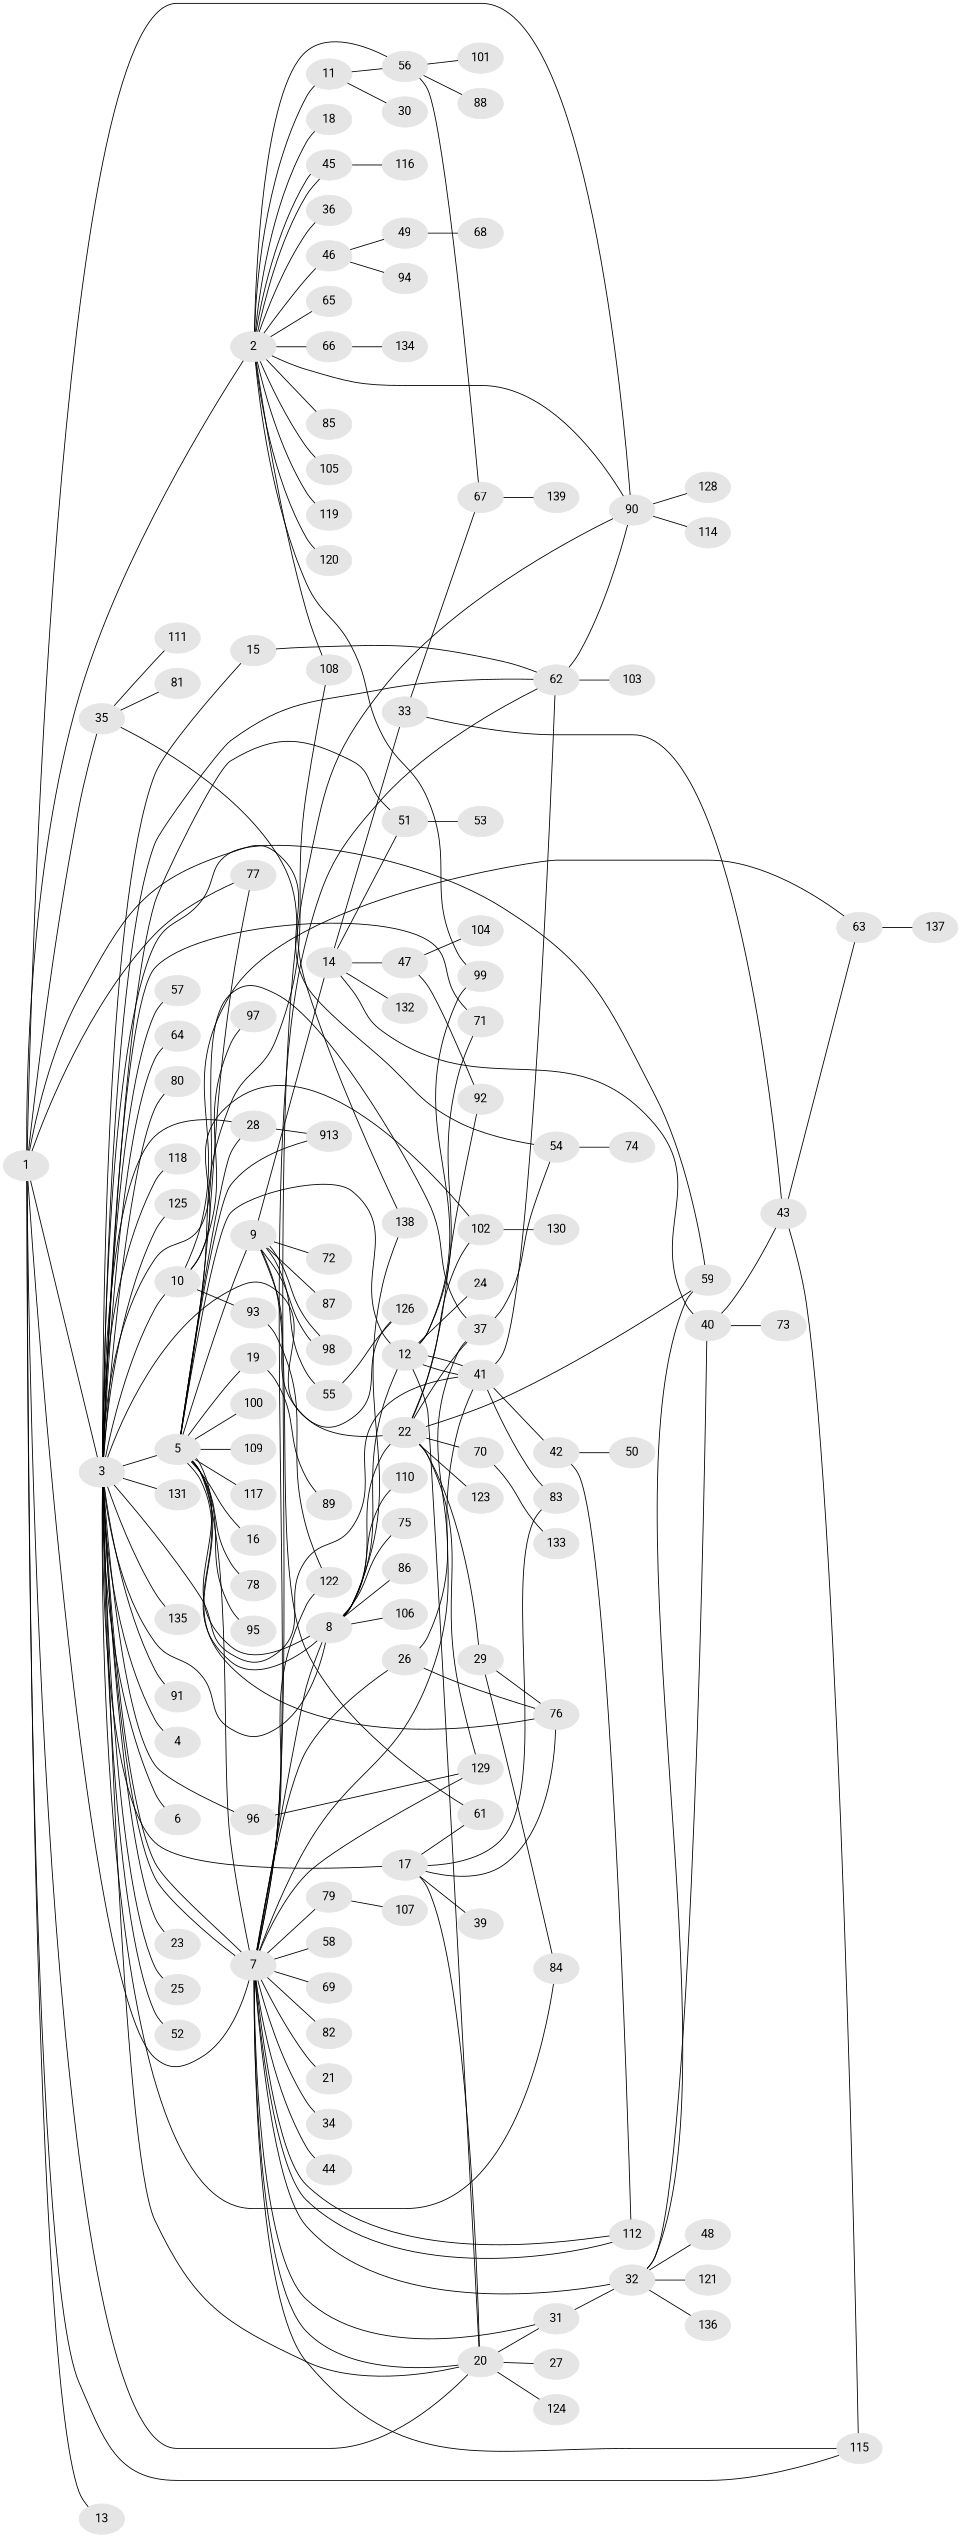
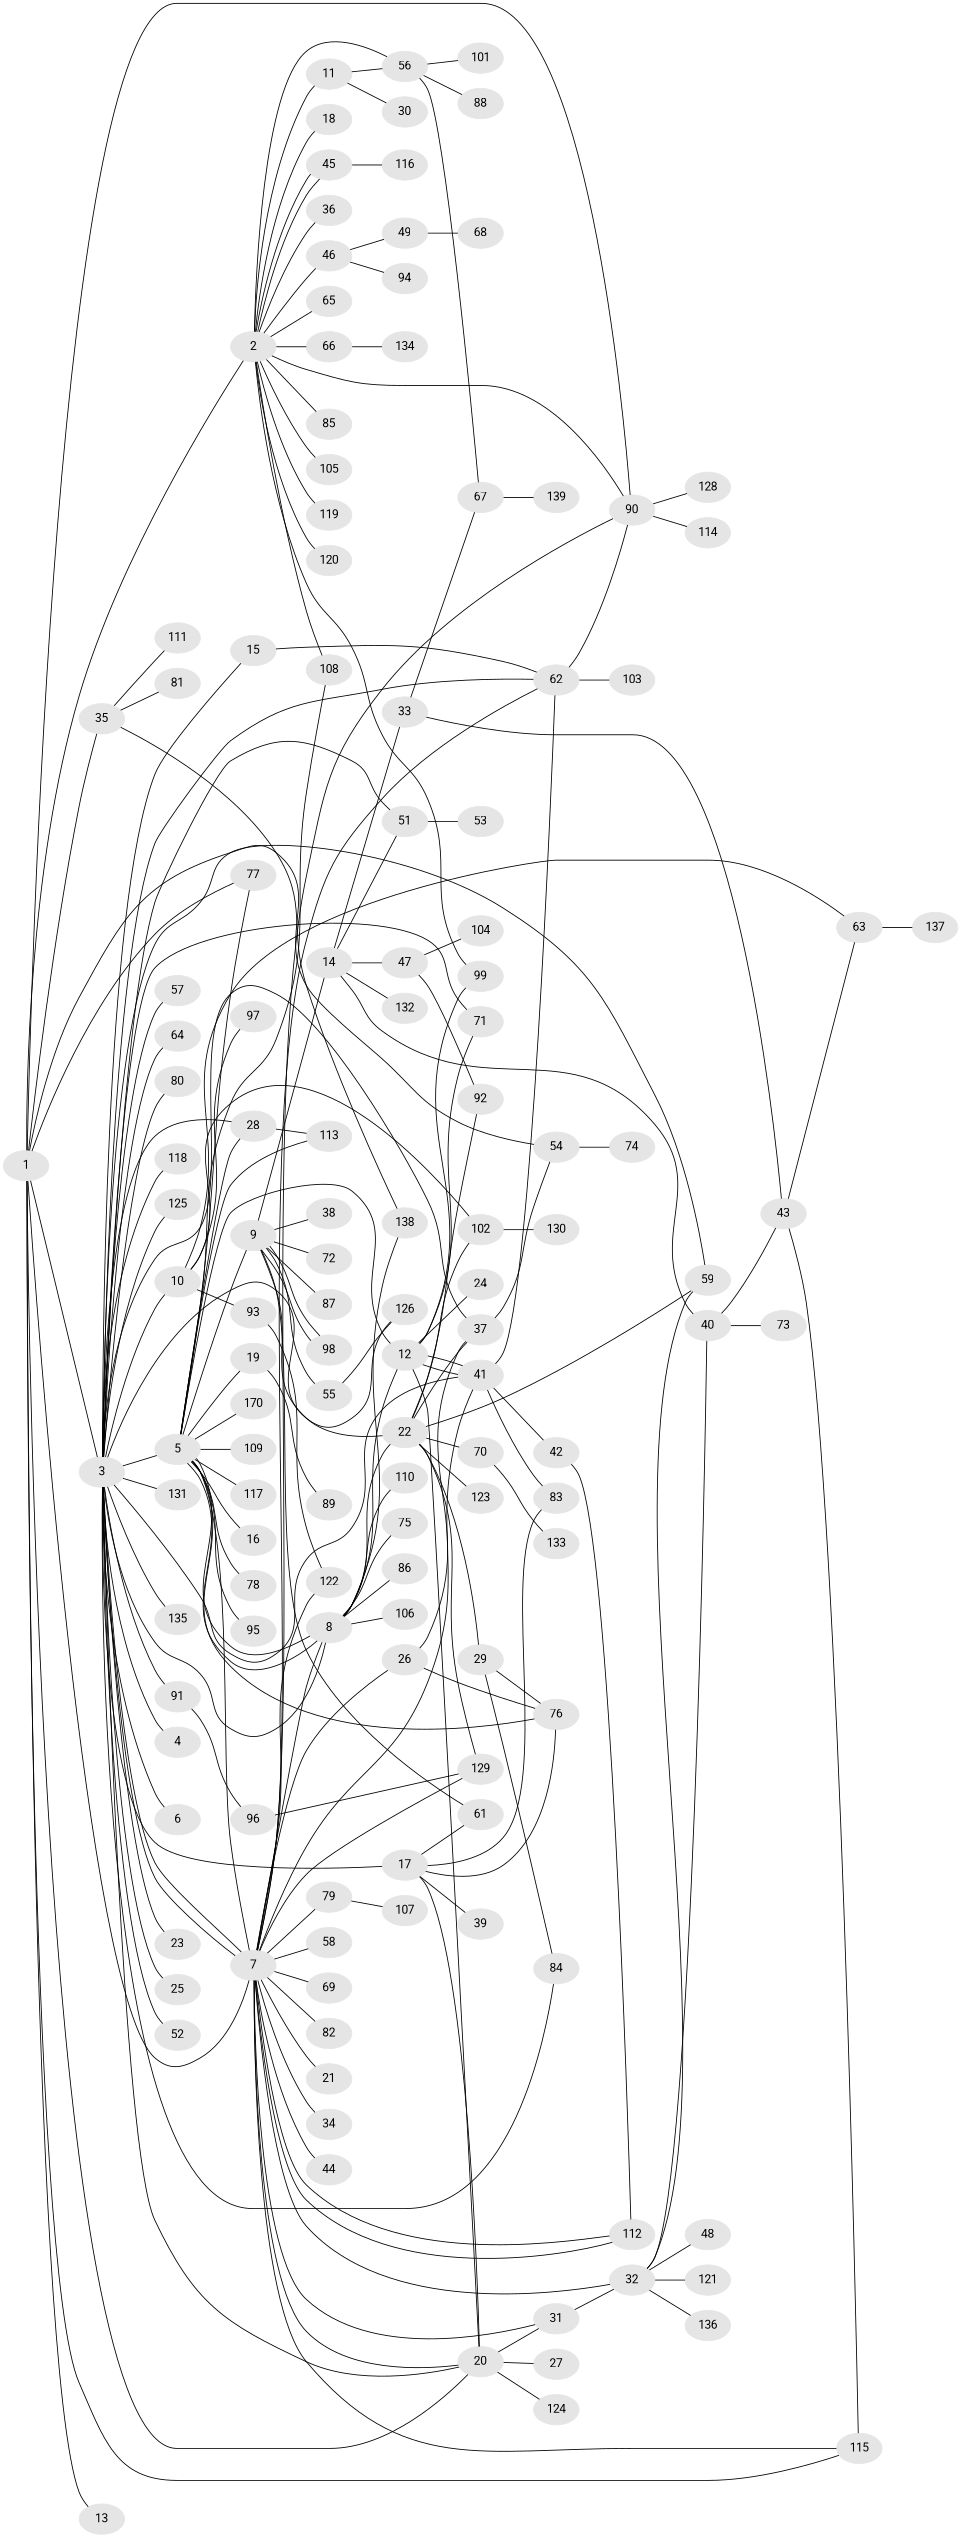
(329, 1136) -> (329, 1136)
none -> (329, 1214)
(253, 1404) -> (253, 1404)
(632, 1453) -> none
(126, 1674) -> (216, 1758)
